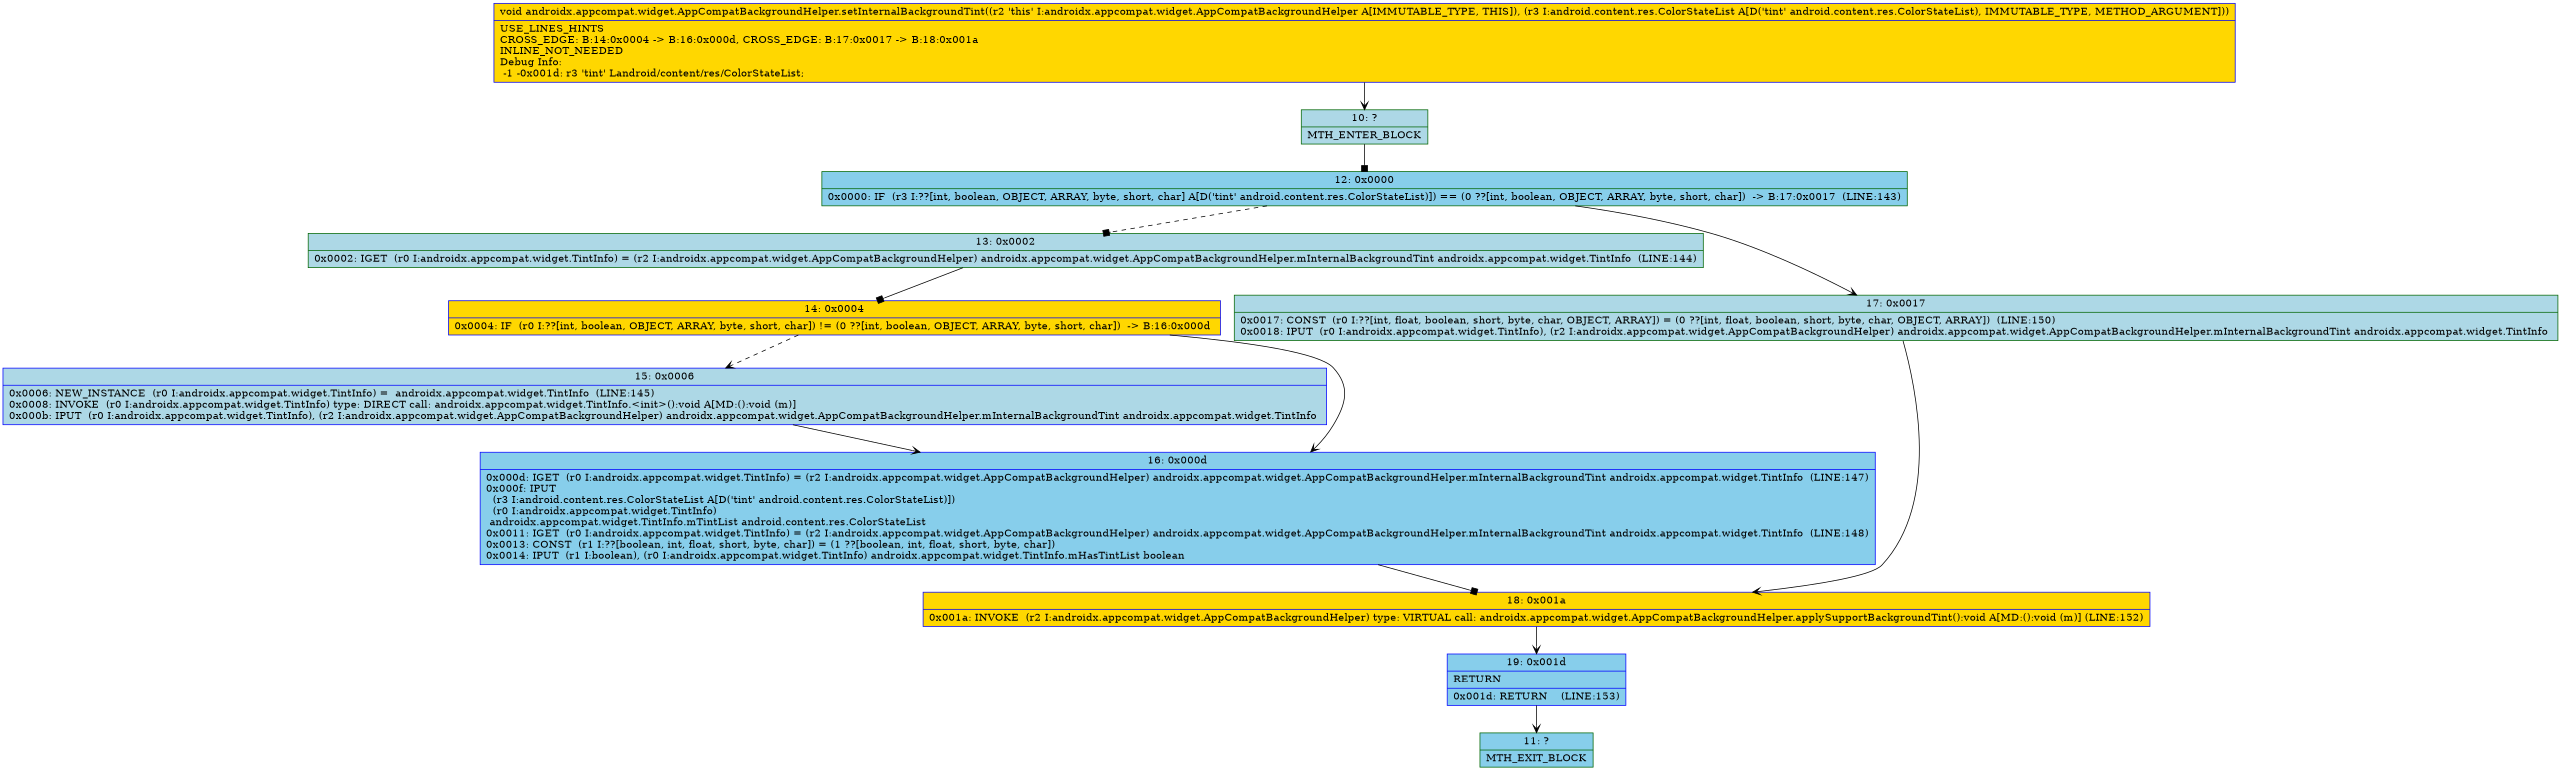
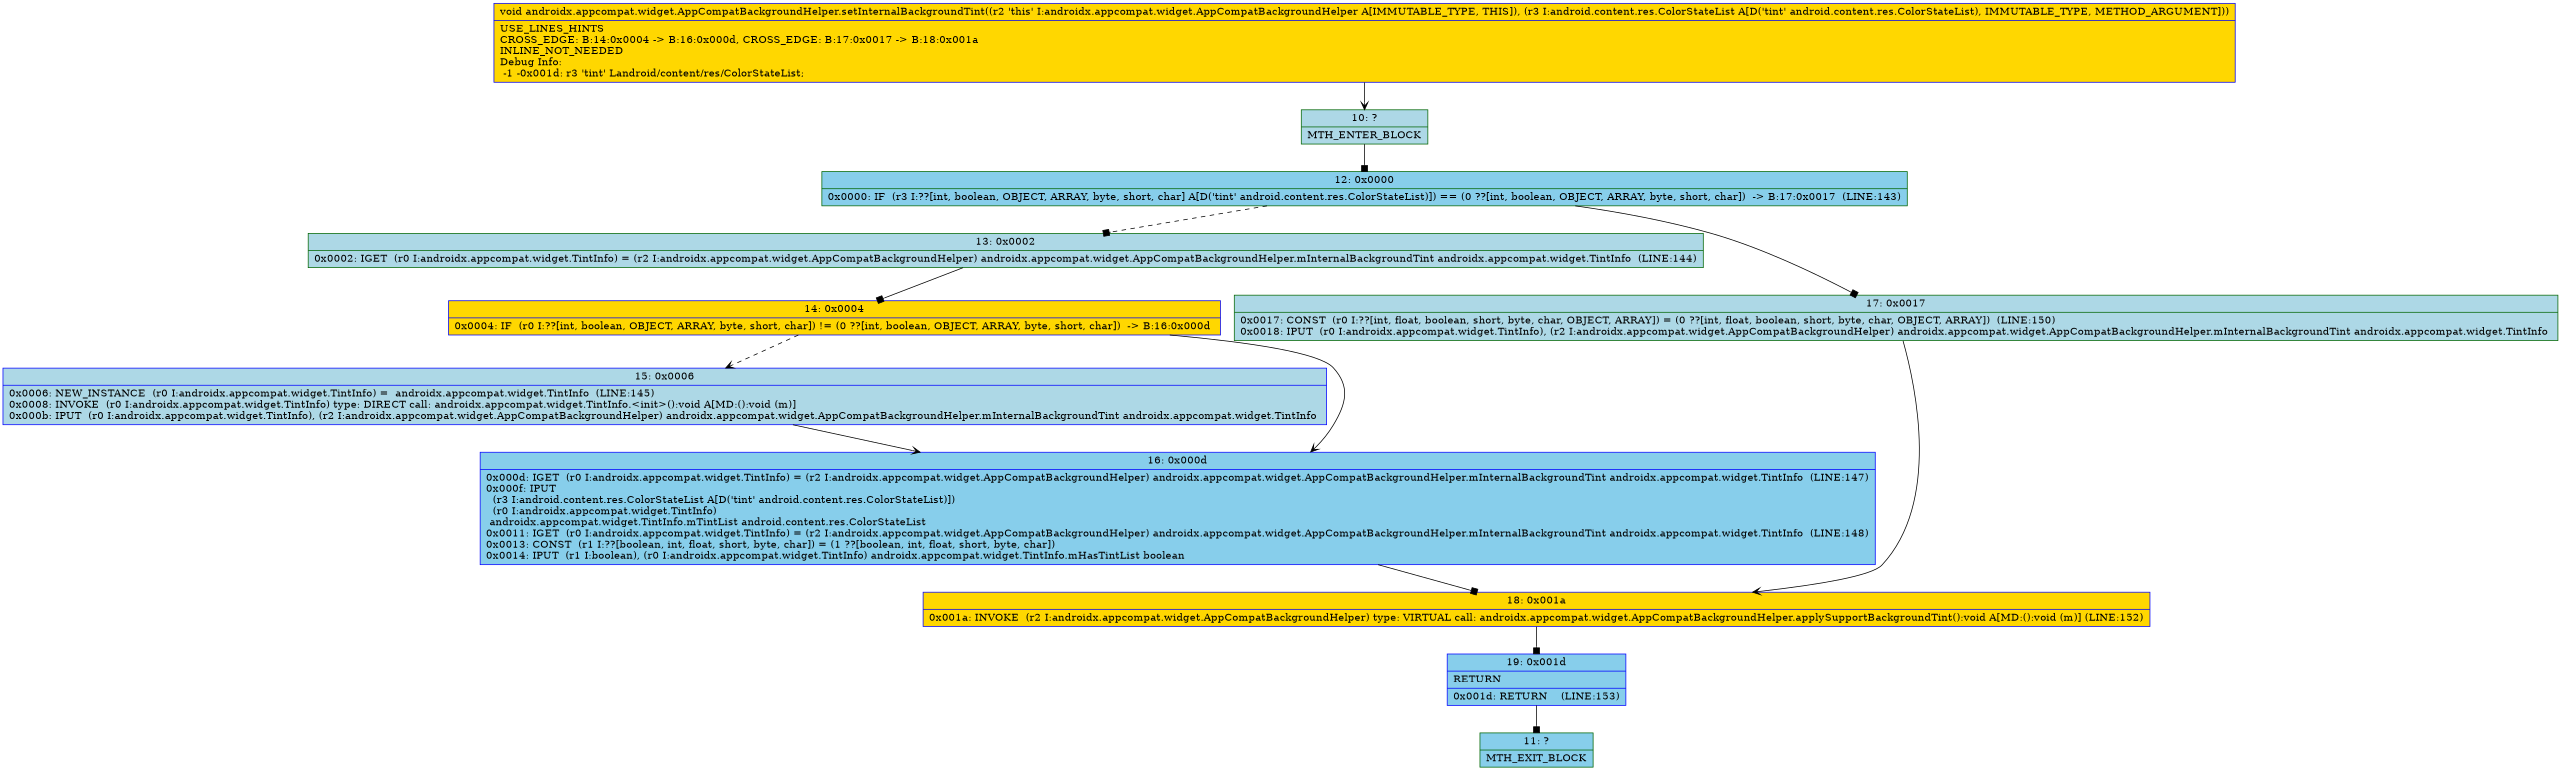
(1717, 235) -> (1717, 235)
(1537, 637) -> (1537, 637)
(1537, 715) -> (1537, 715)
